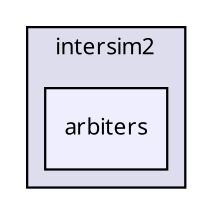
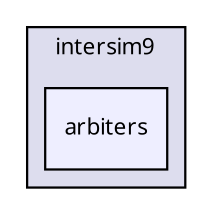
(106, 49) -> (106, 49)
